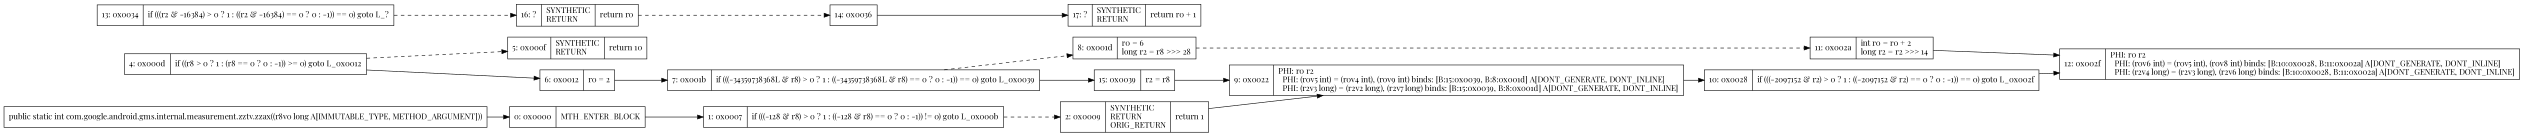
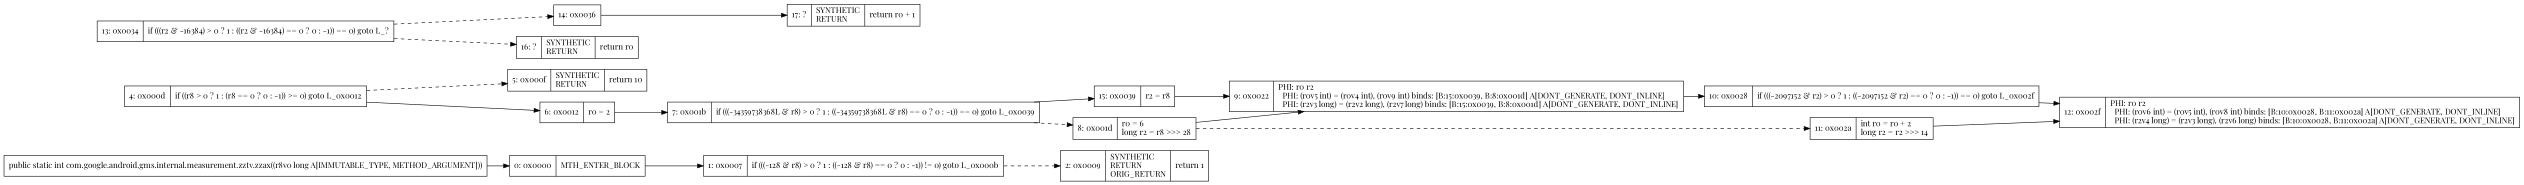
(731, 15) -> (471, 20)
(1263, 102) -> (1247, 117)
